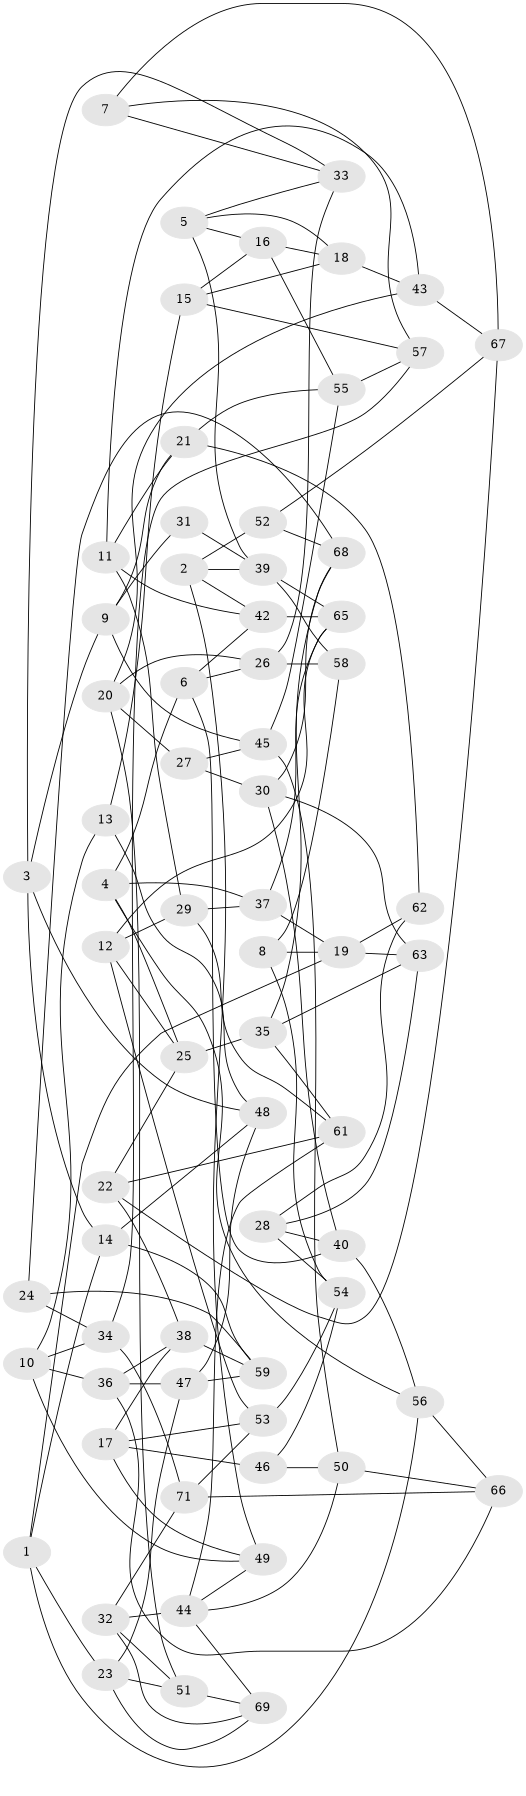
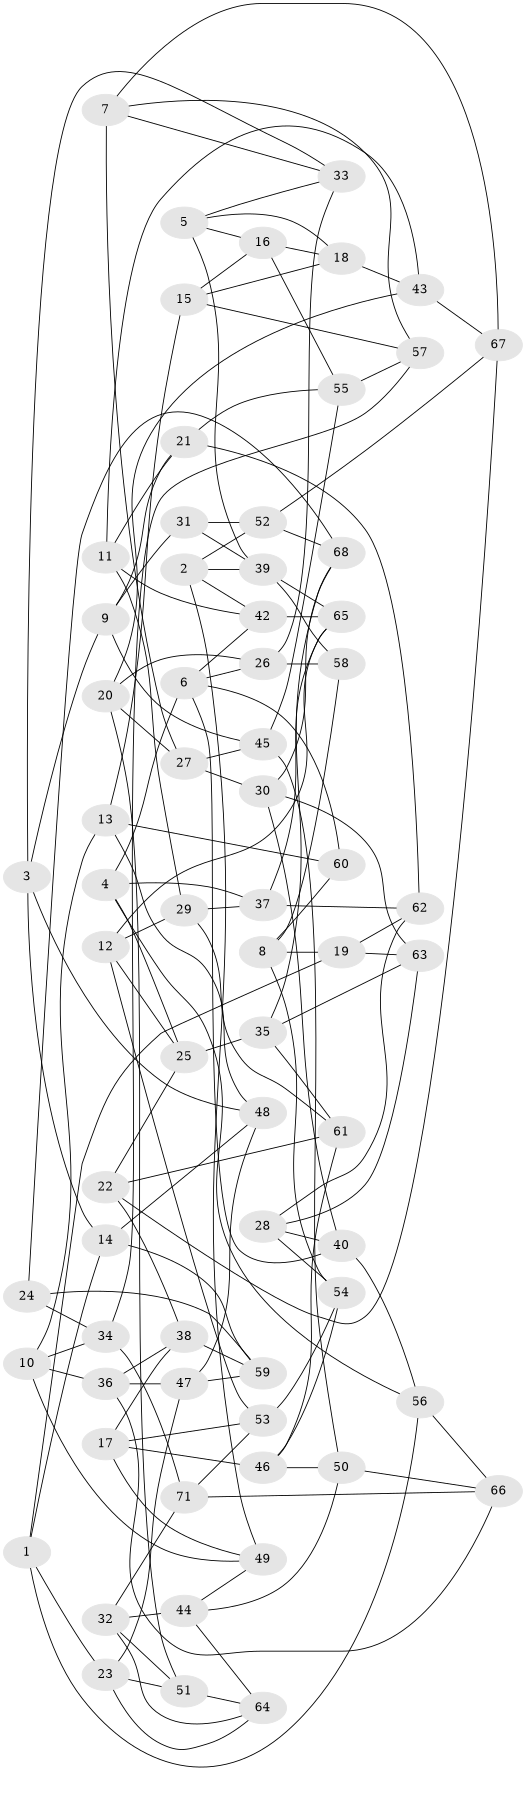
none -> (119, 440)
none -> (224, 522)
none -> (342, 865)
(302, 929) -> (342, 907)
(215, 1359) -> (311, 1304)
(263, 1708) -> (263, 1708)
